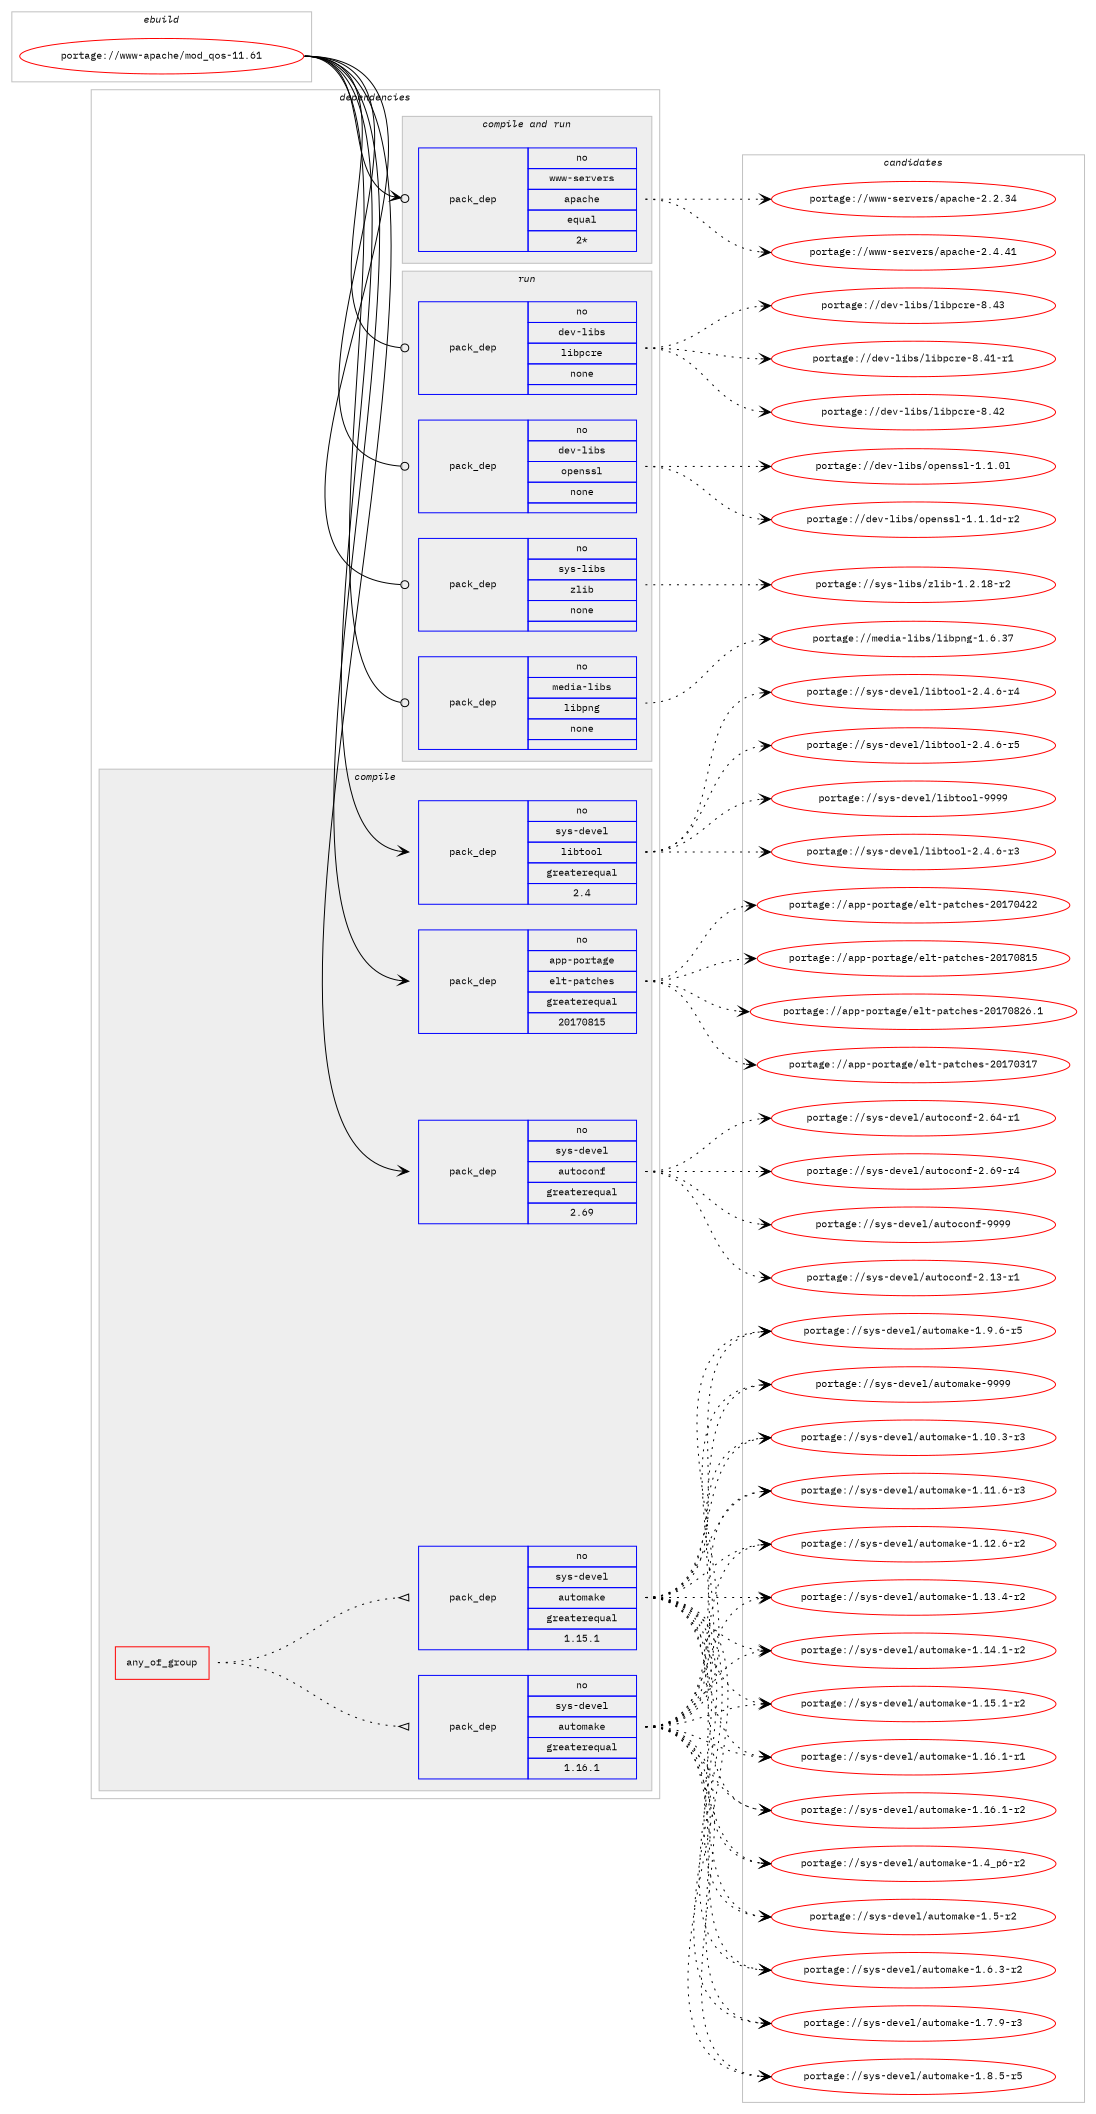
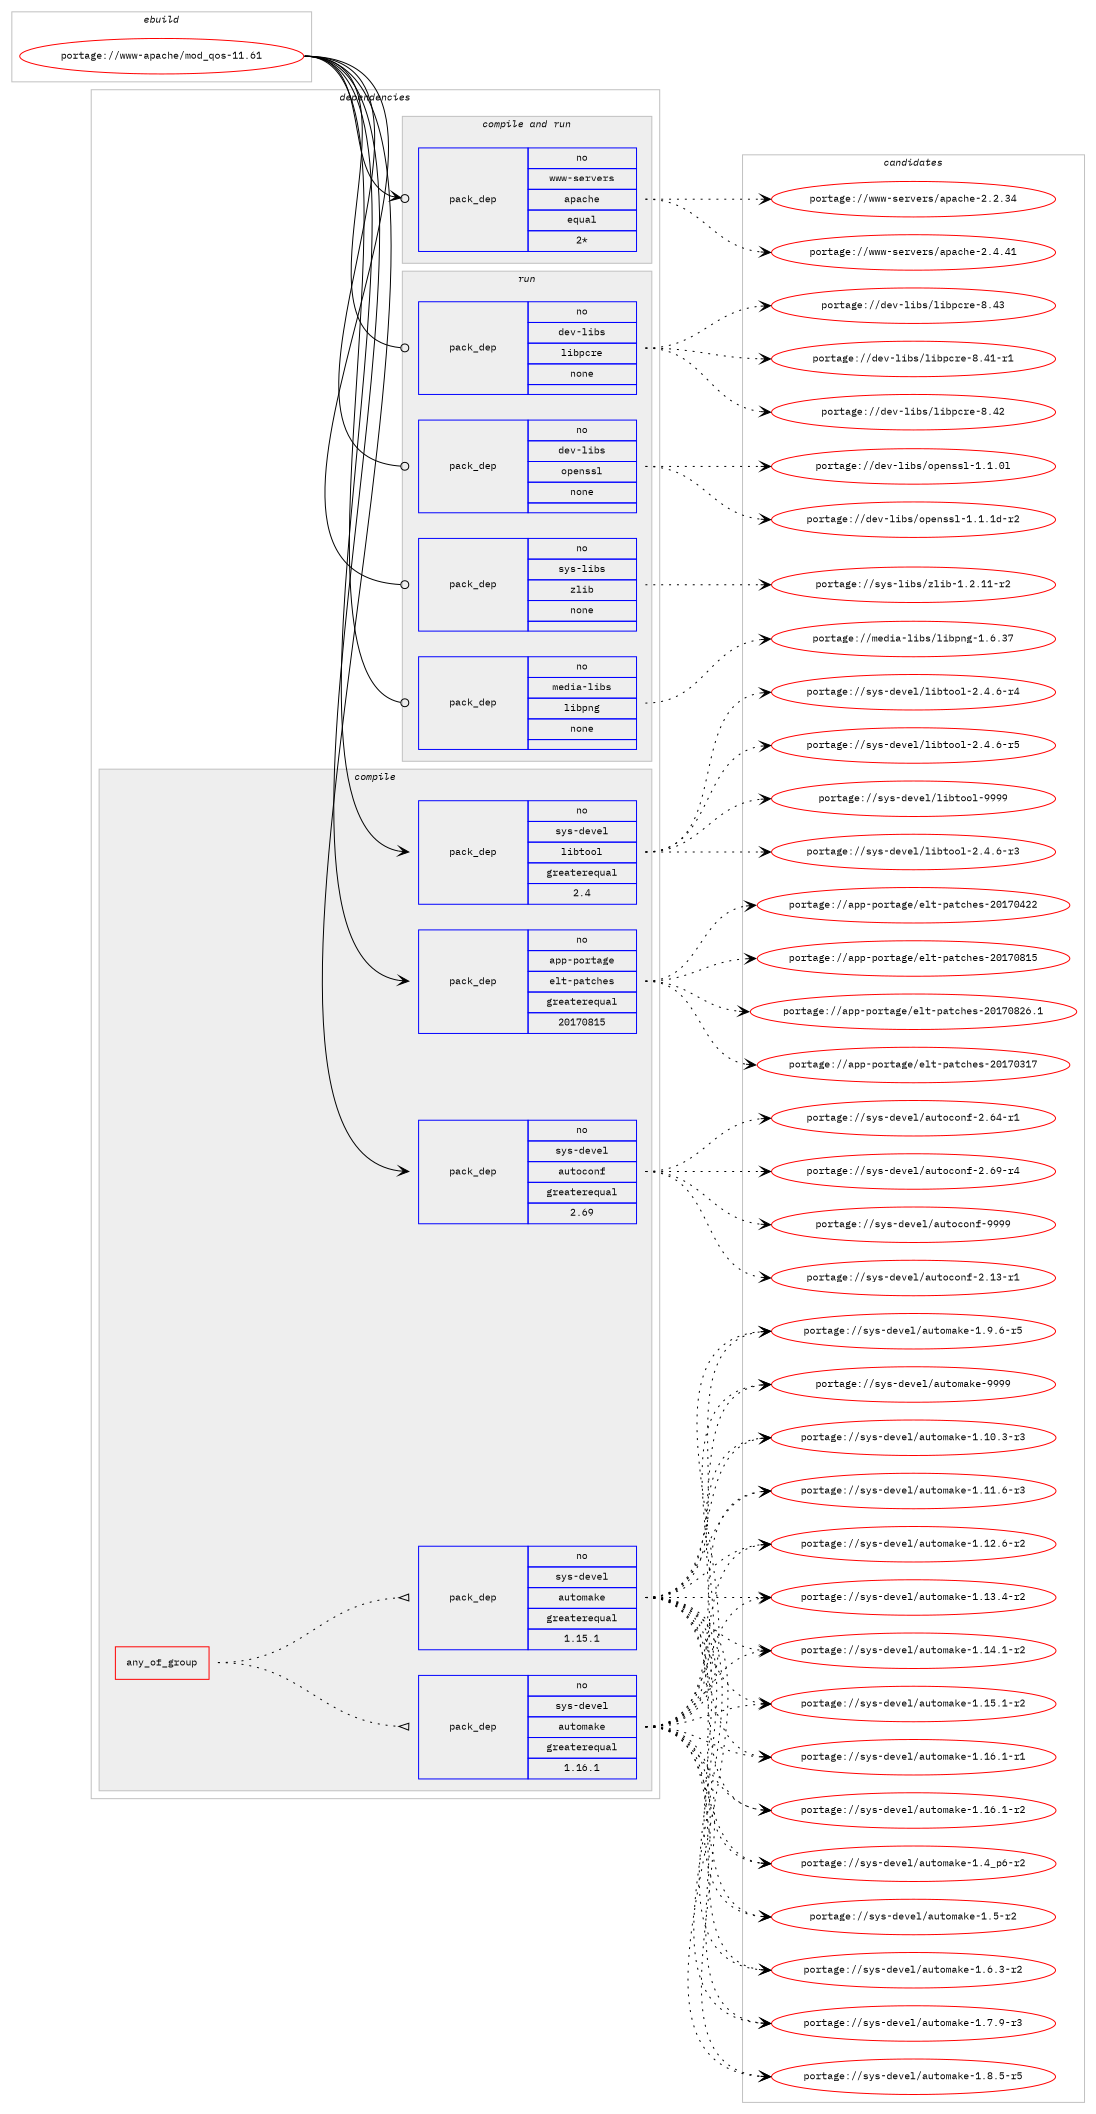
(914, 585) -> (914, 585)
